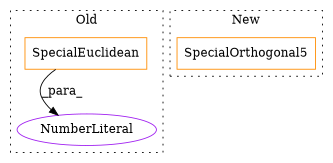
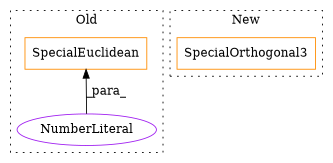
(246, 53) -> (246, 53)
(41, 88) -> (86, 96)
